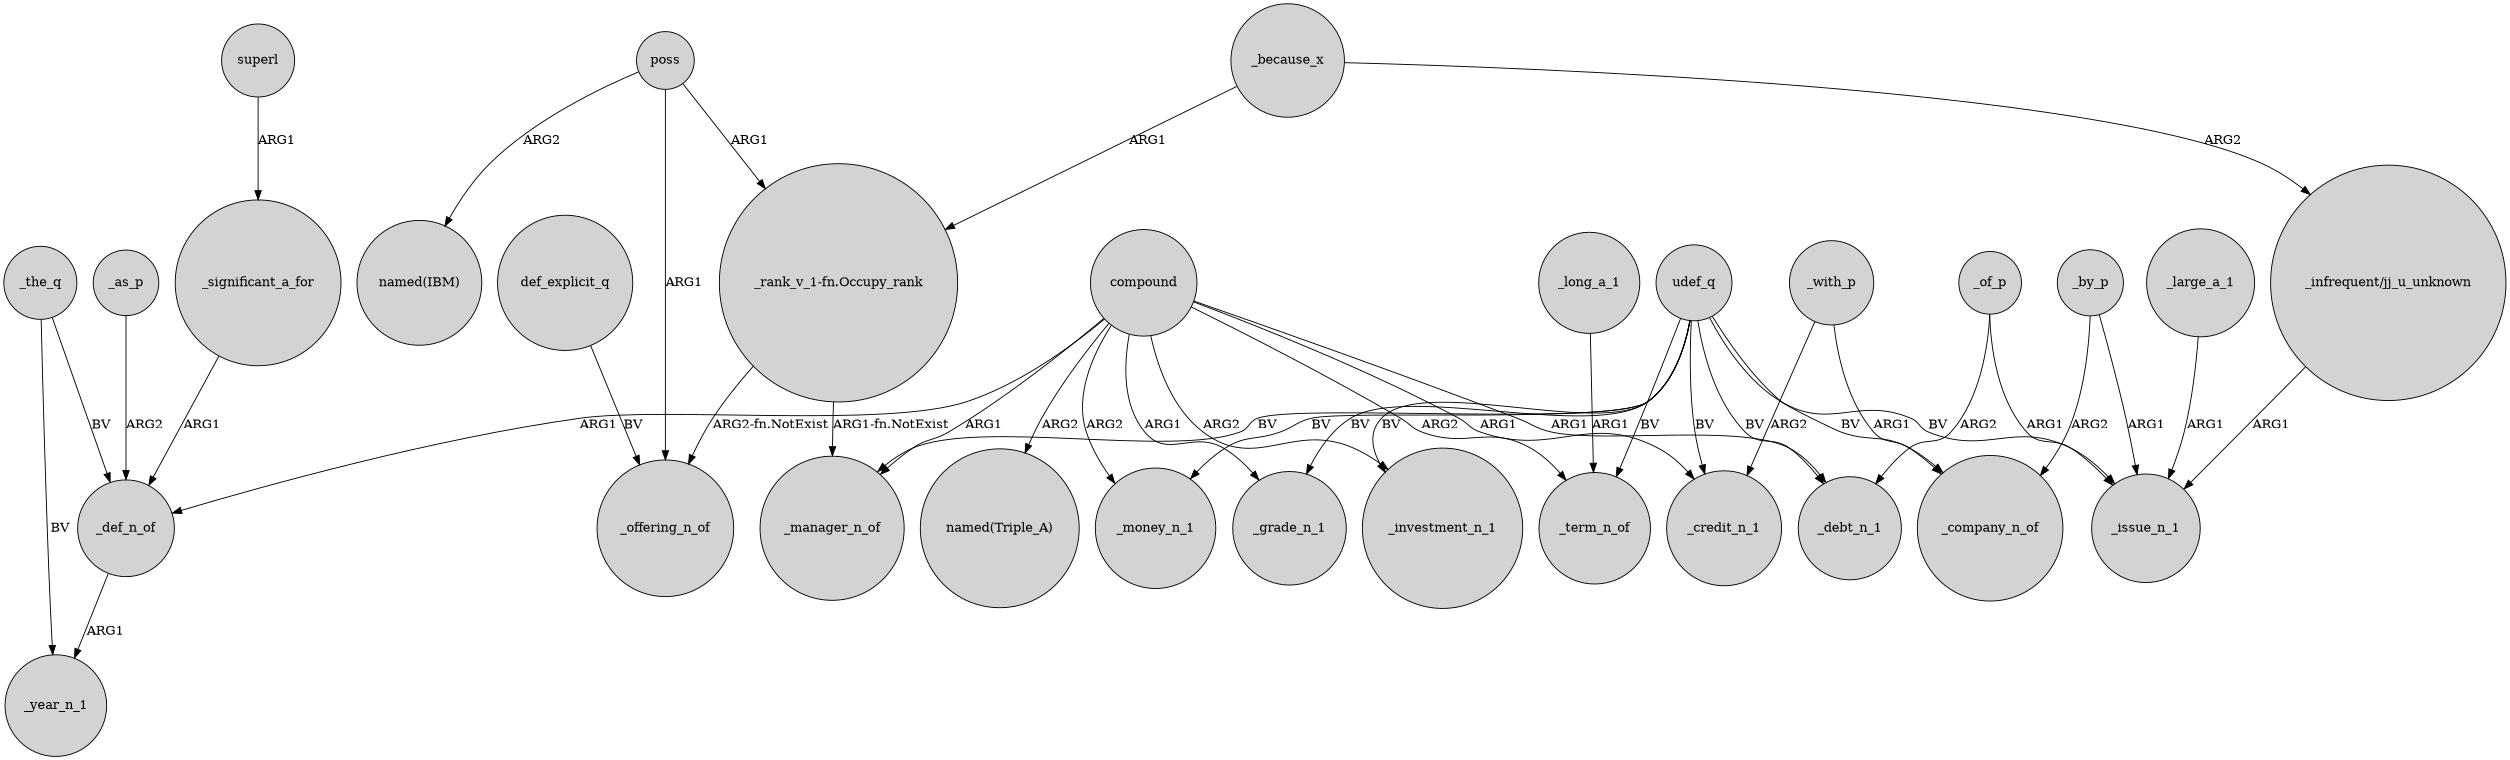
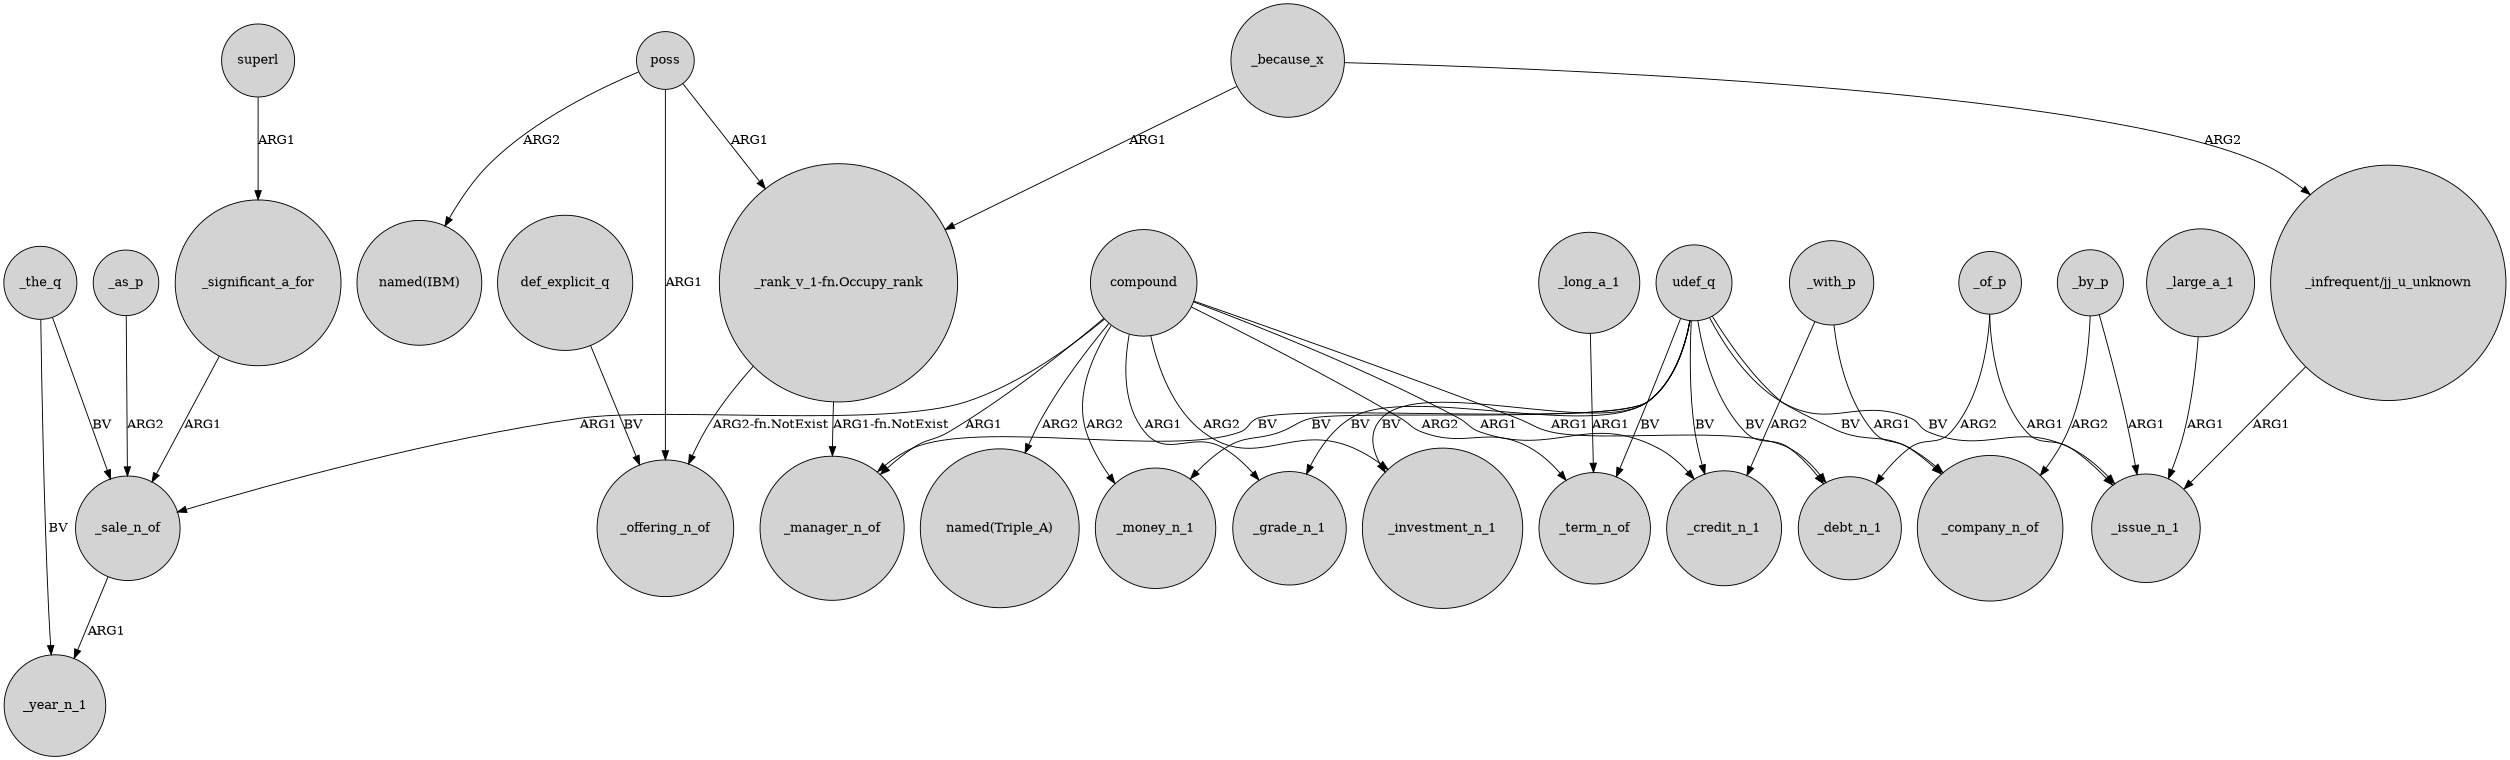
(126, 528) -> (128, 528)
